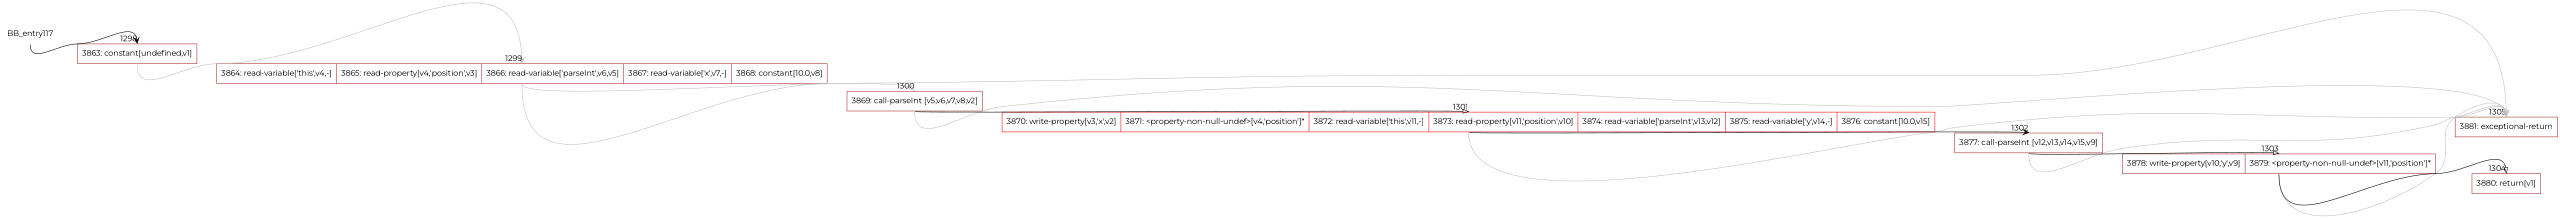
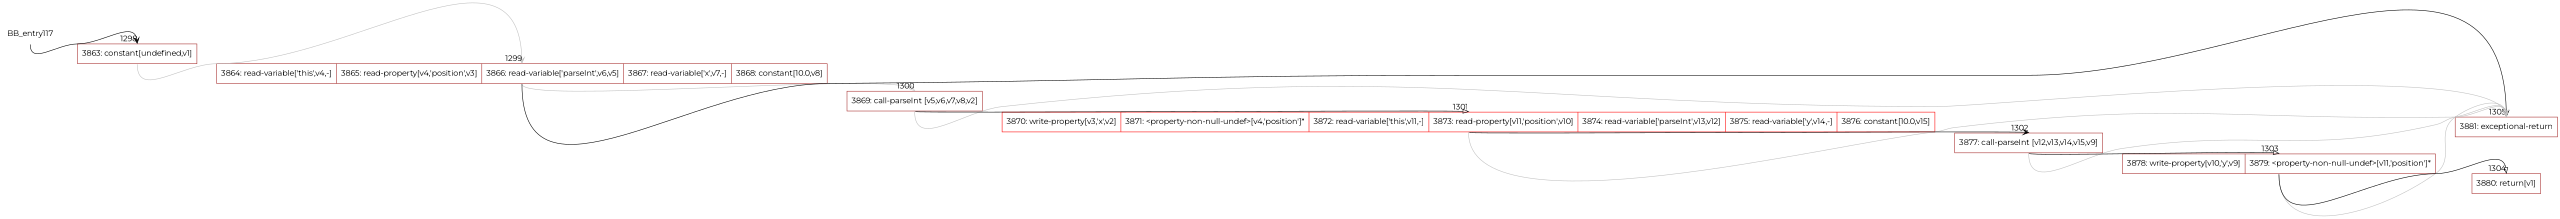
(1525, 75) -> (1525, 75)
